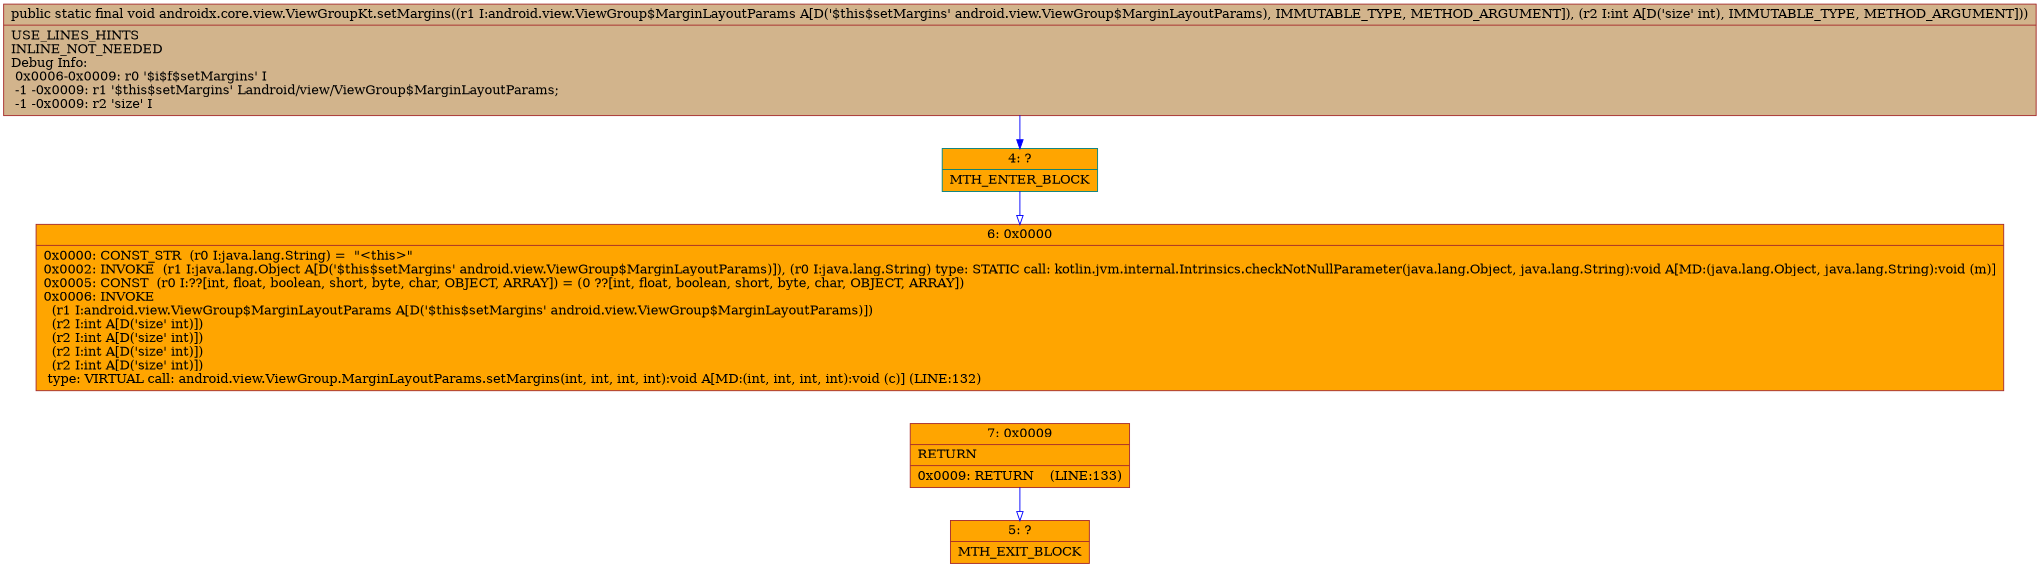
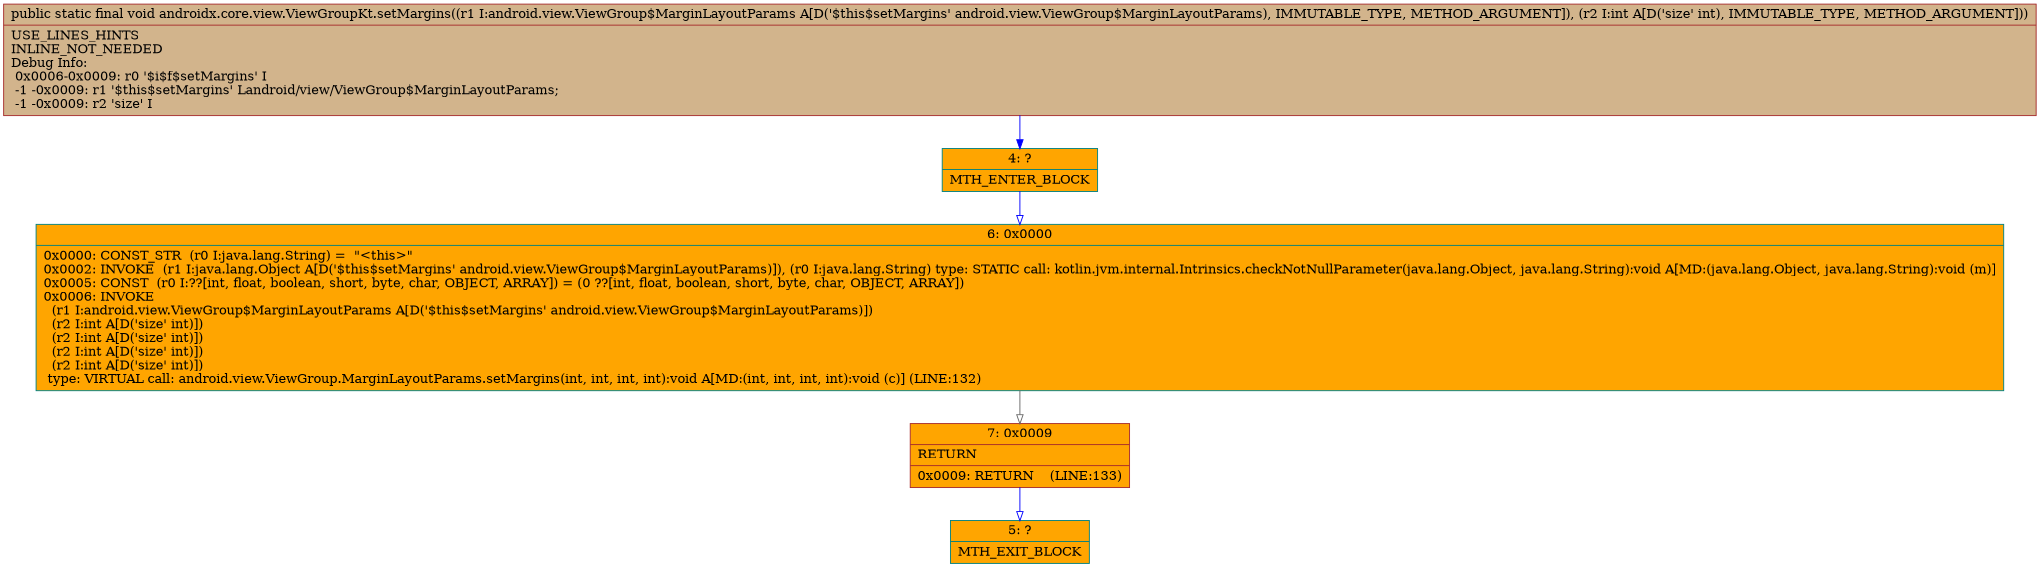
(1020, 308) -> (1020, 308)
none -> (1020, 403)
(1020, 542) -> (1020, 542)
